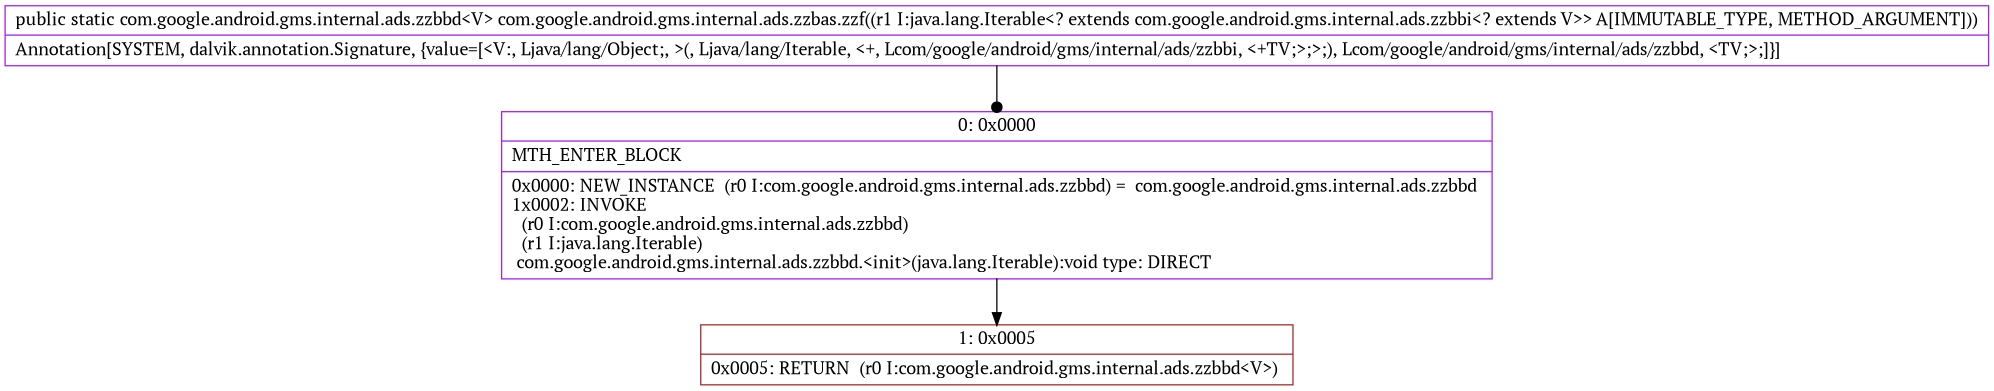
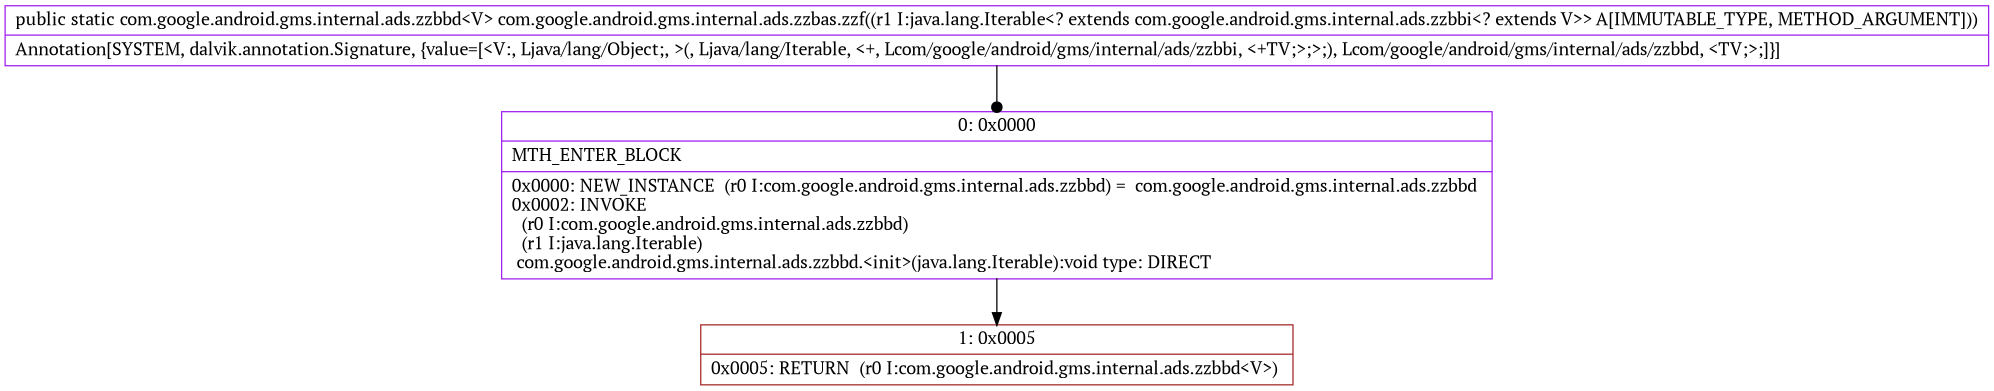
(585, 205) -> (585, 205)
